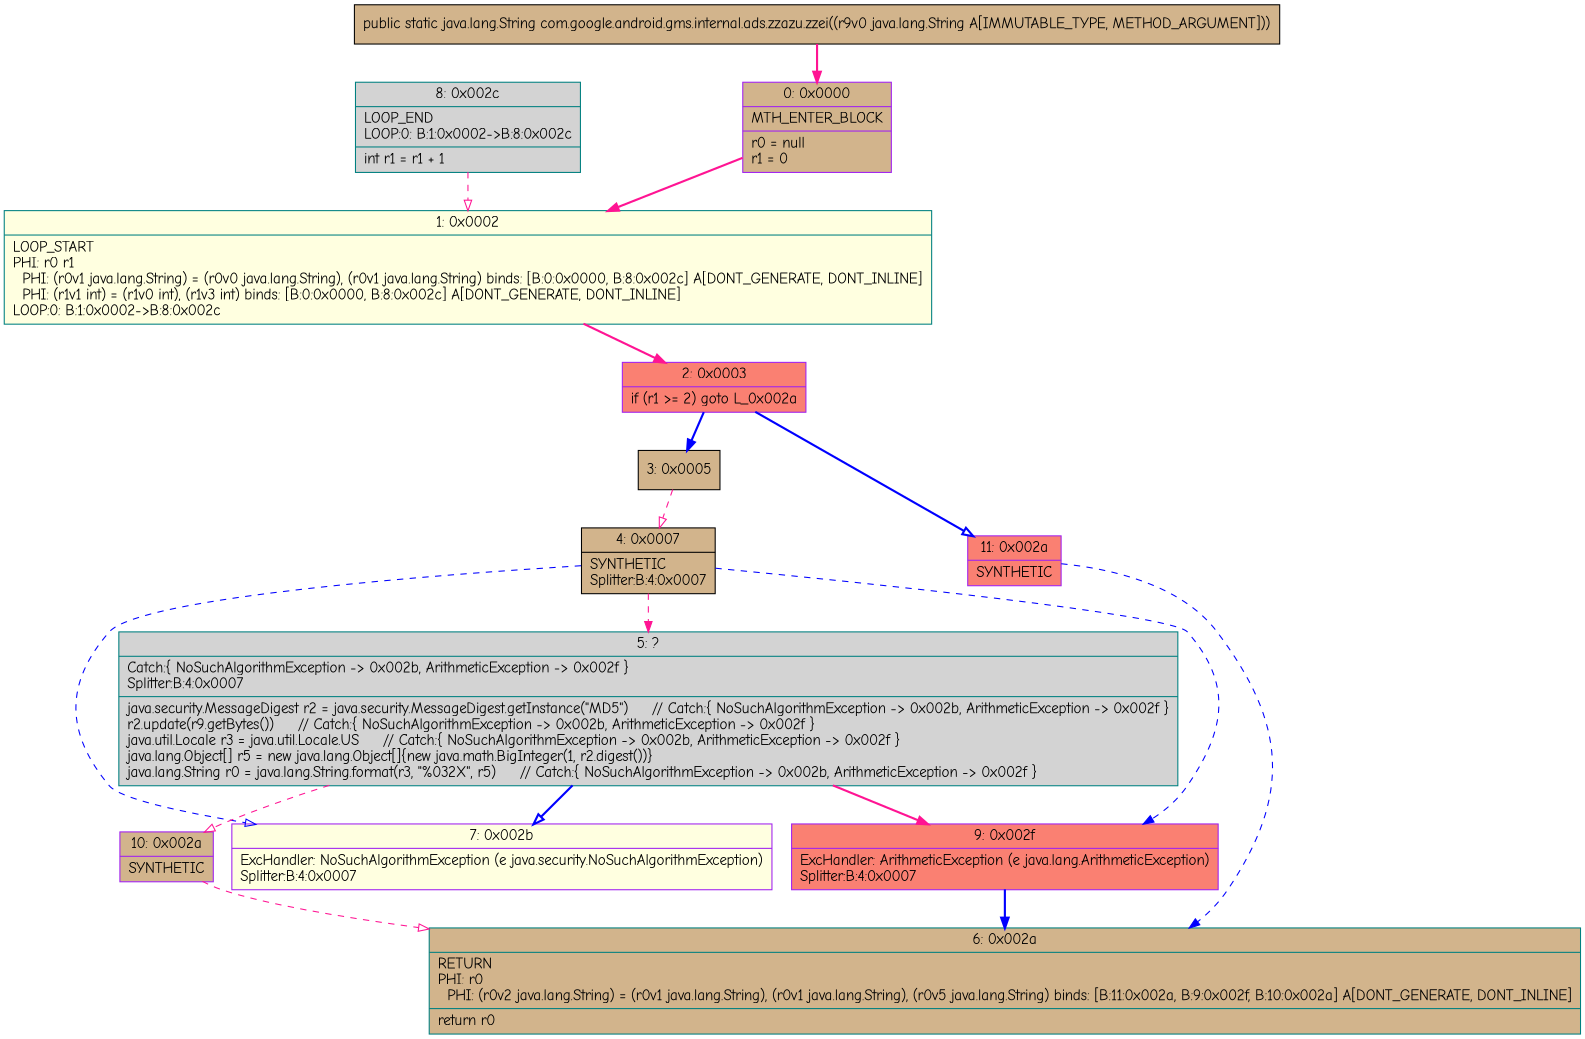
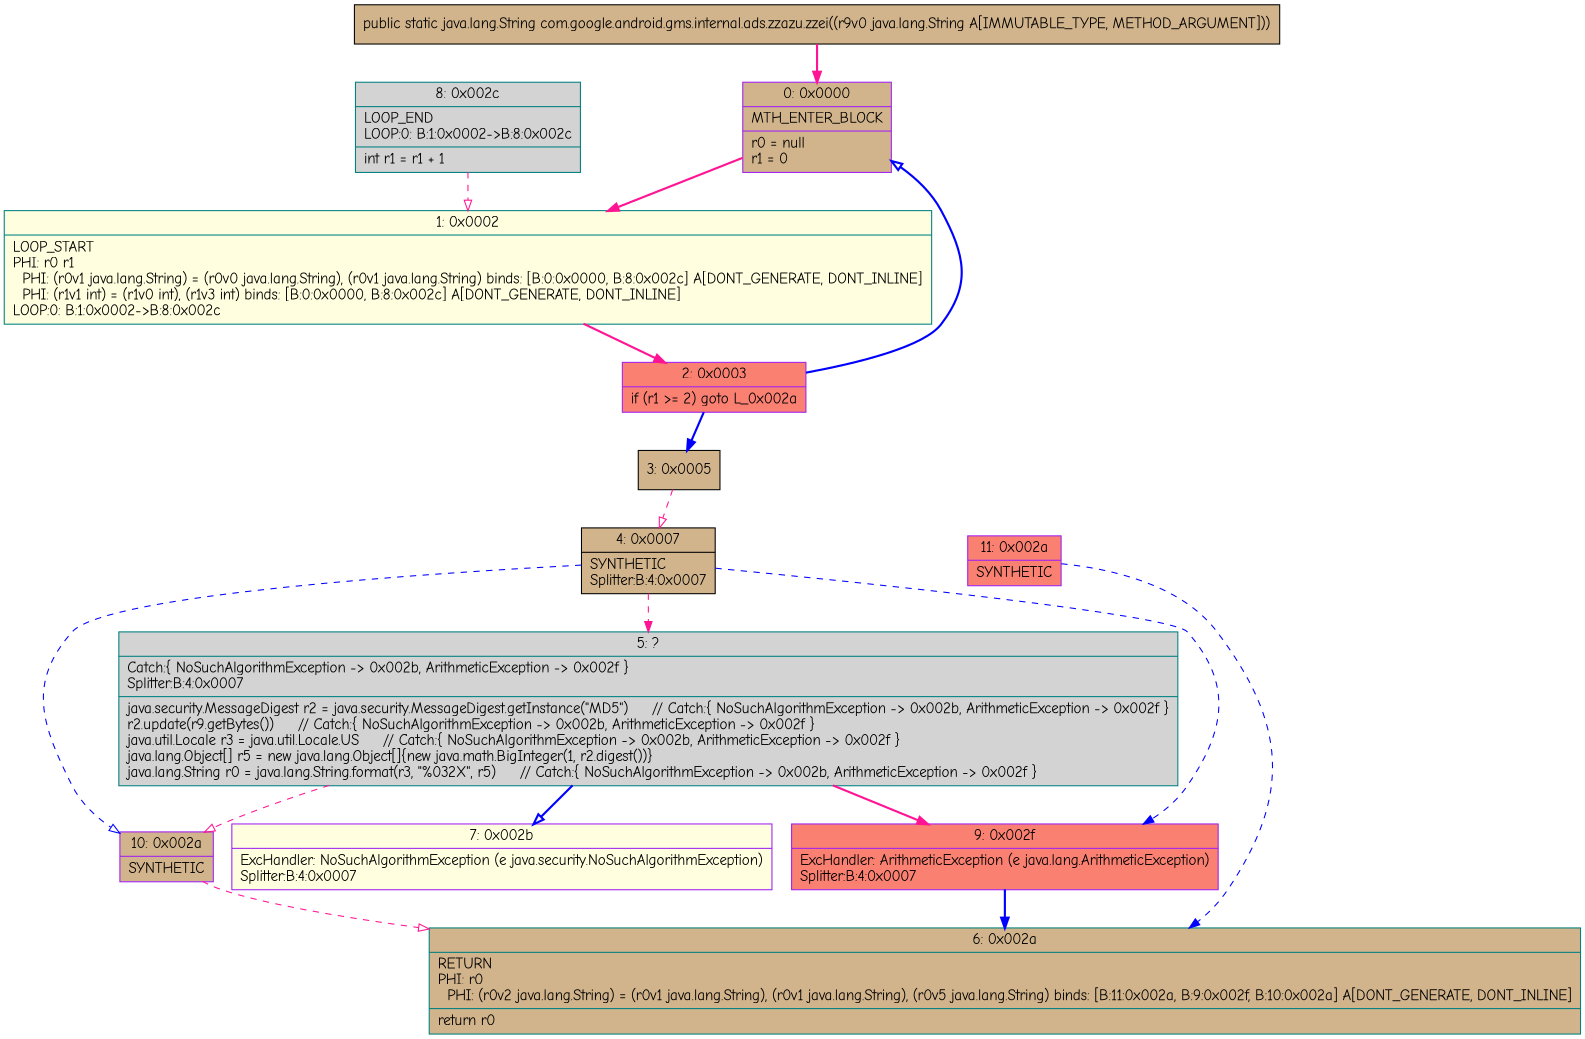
(860, 471) -> (951, 309)
(187, 606) -> (213, 596)
